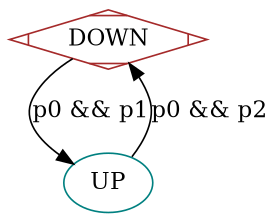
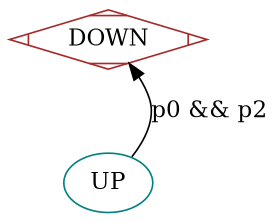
(31, 104) -> none
